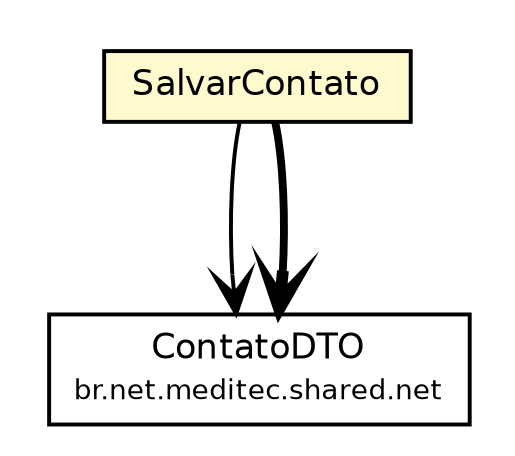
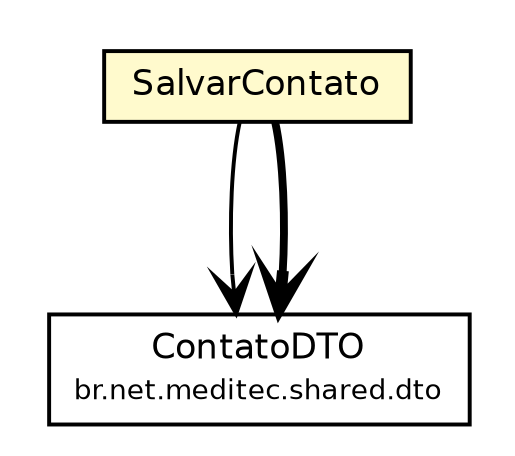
(259, 391) -> (259, 391)
